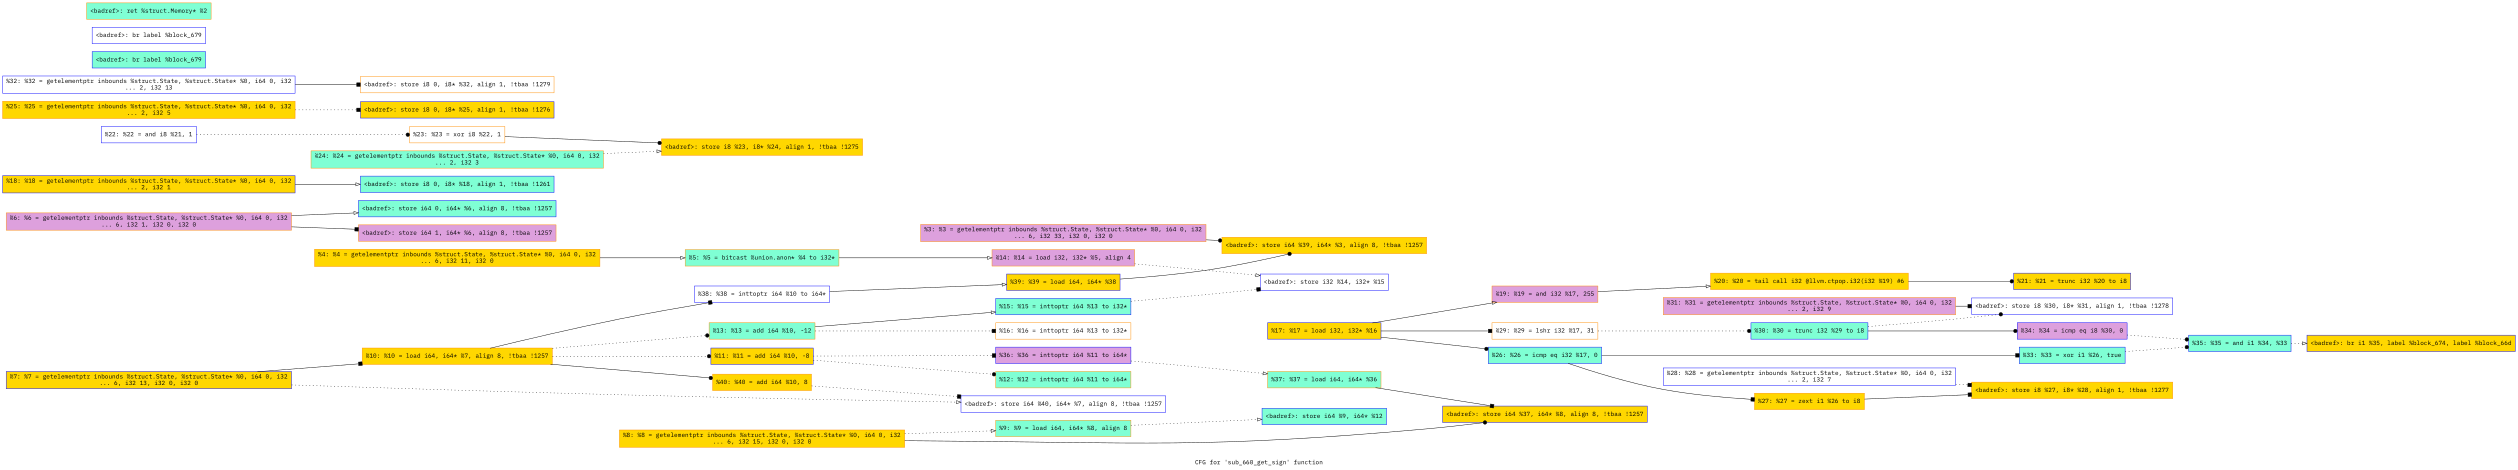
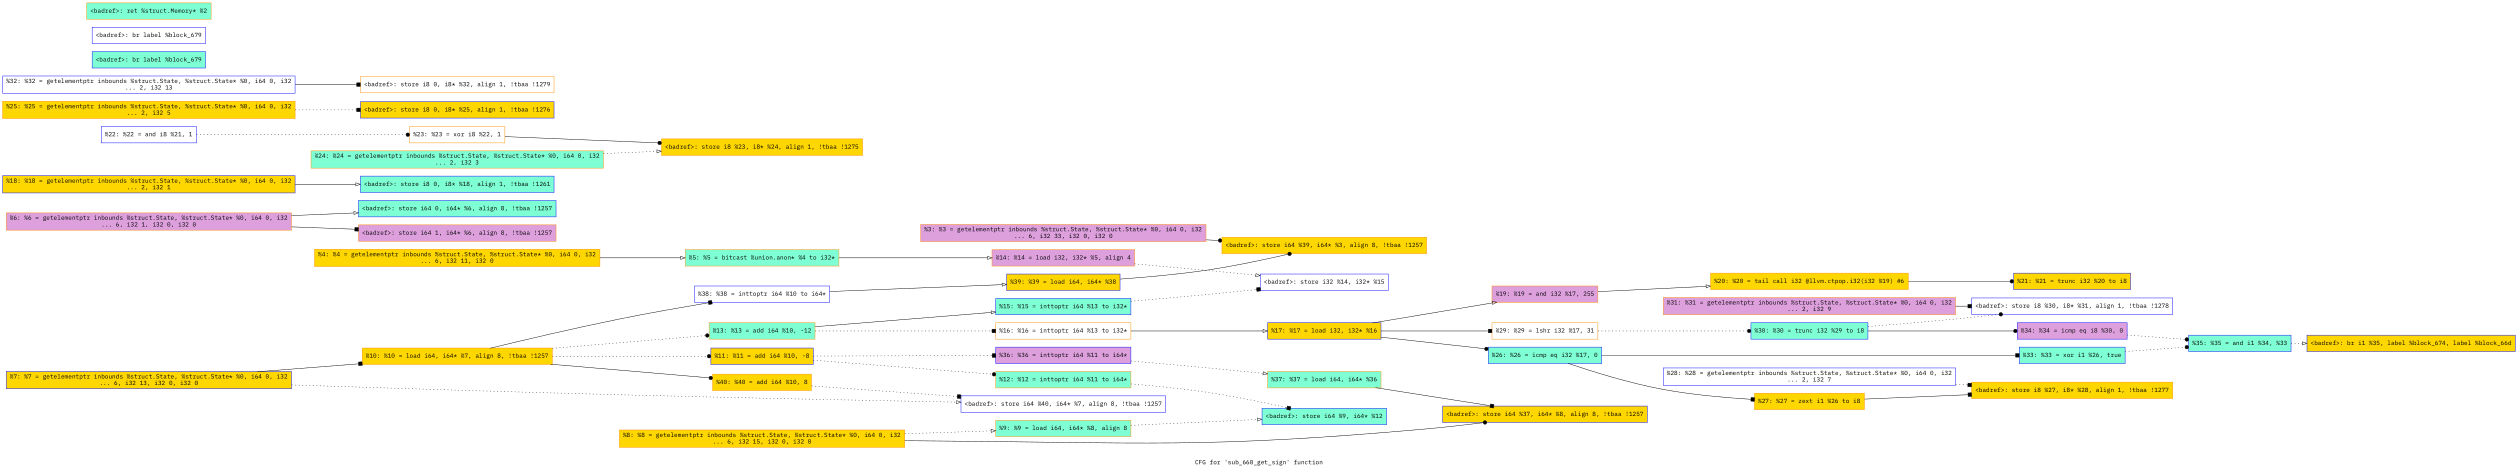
none -> (1197, 331)
none -> (1209, 393)
